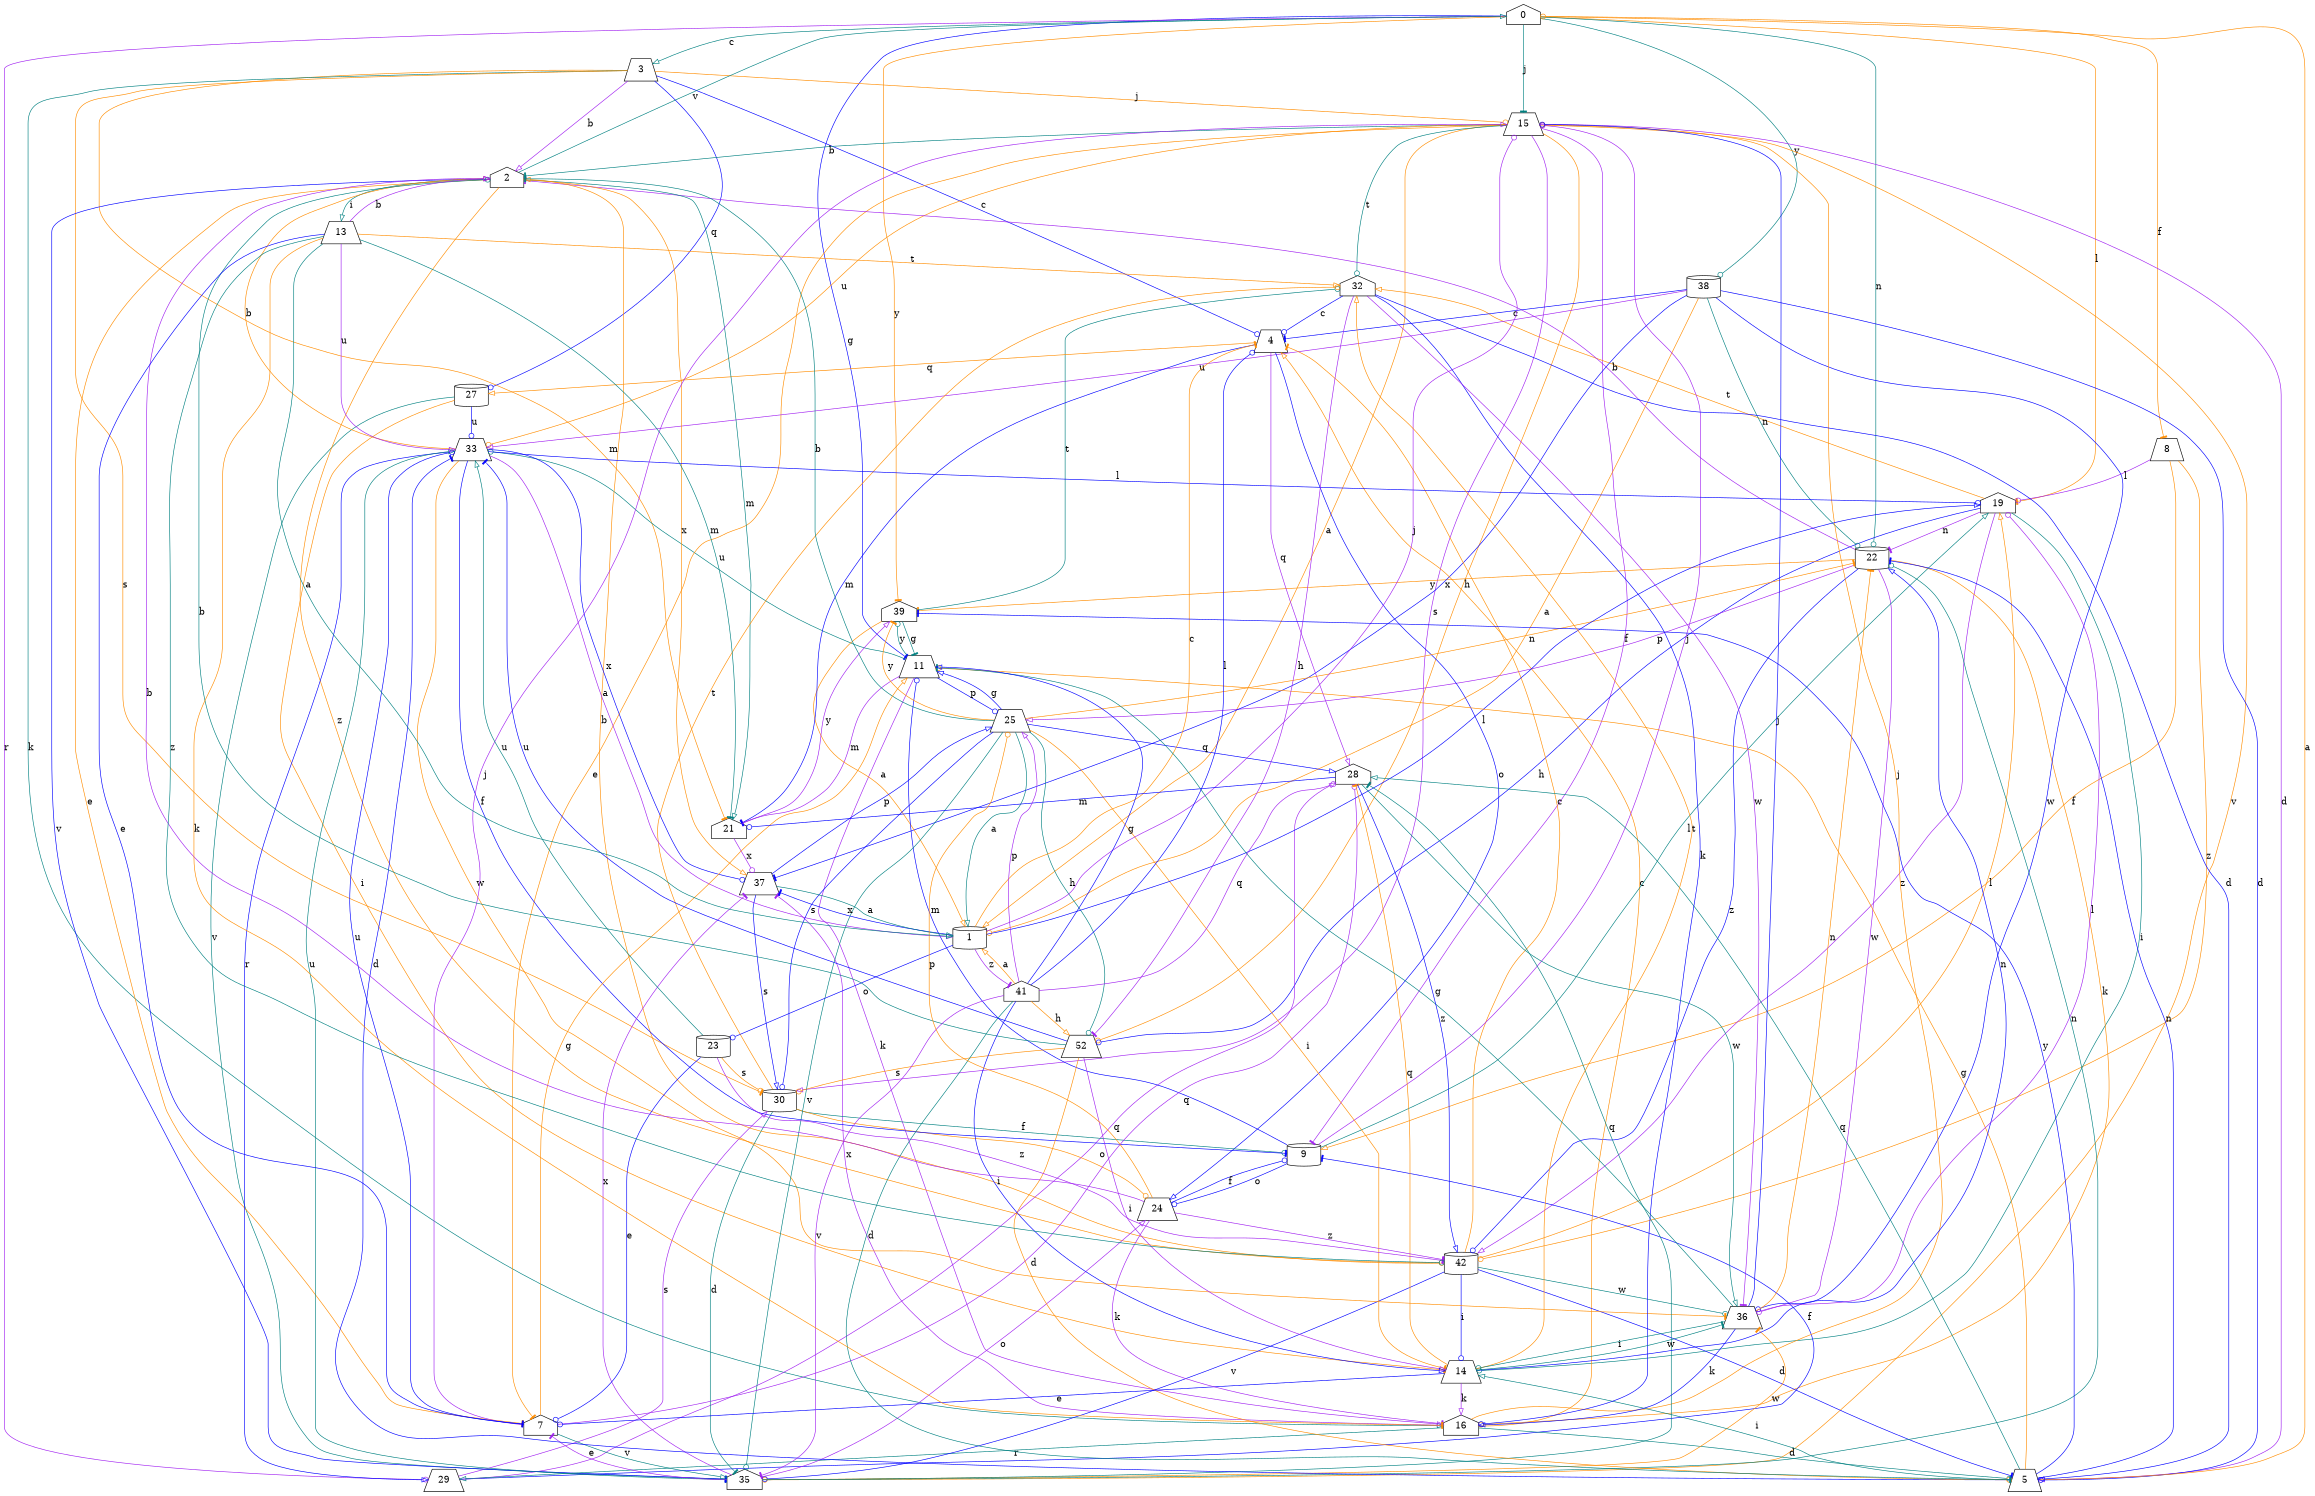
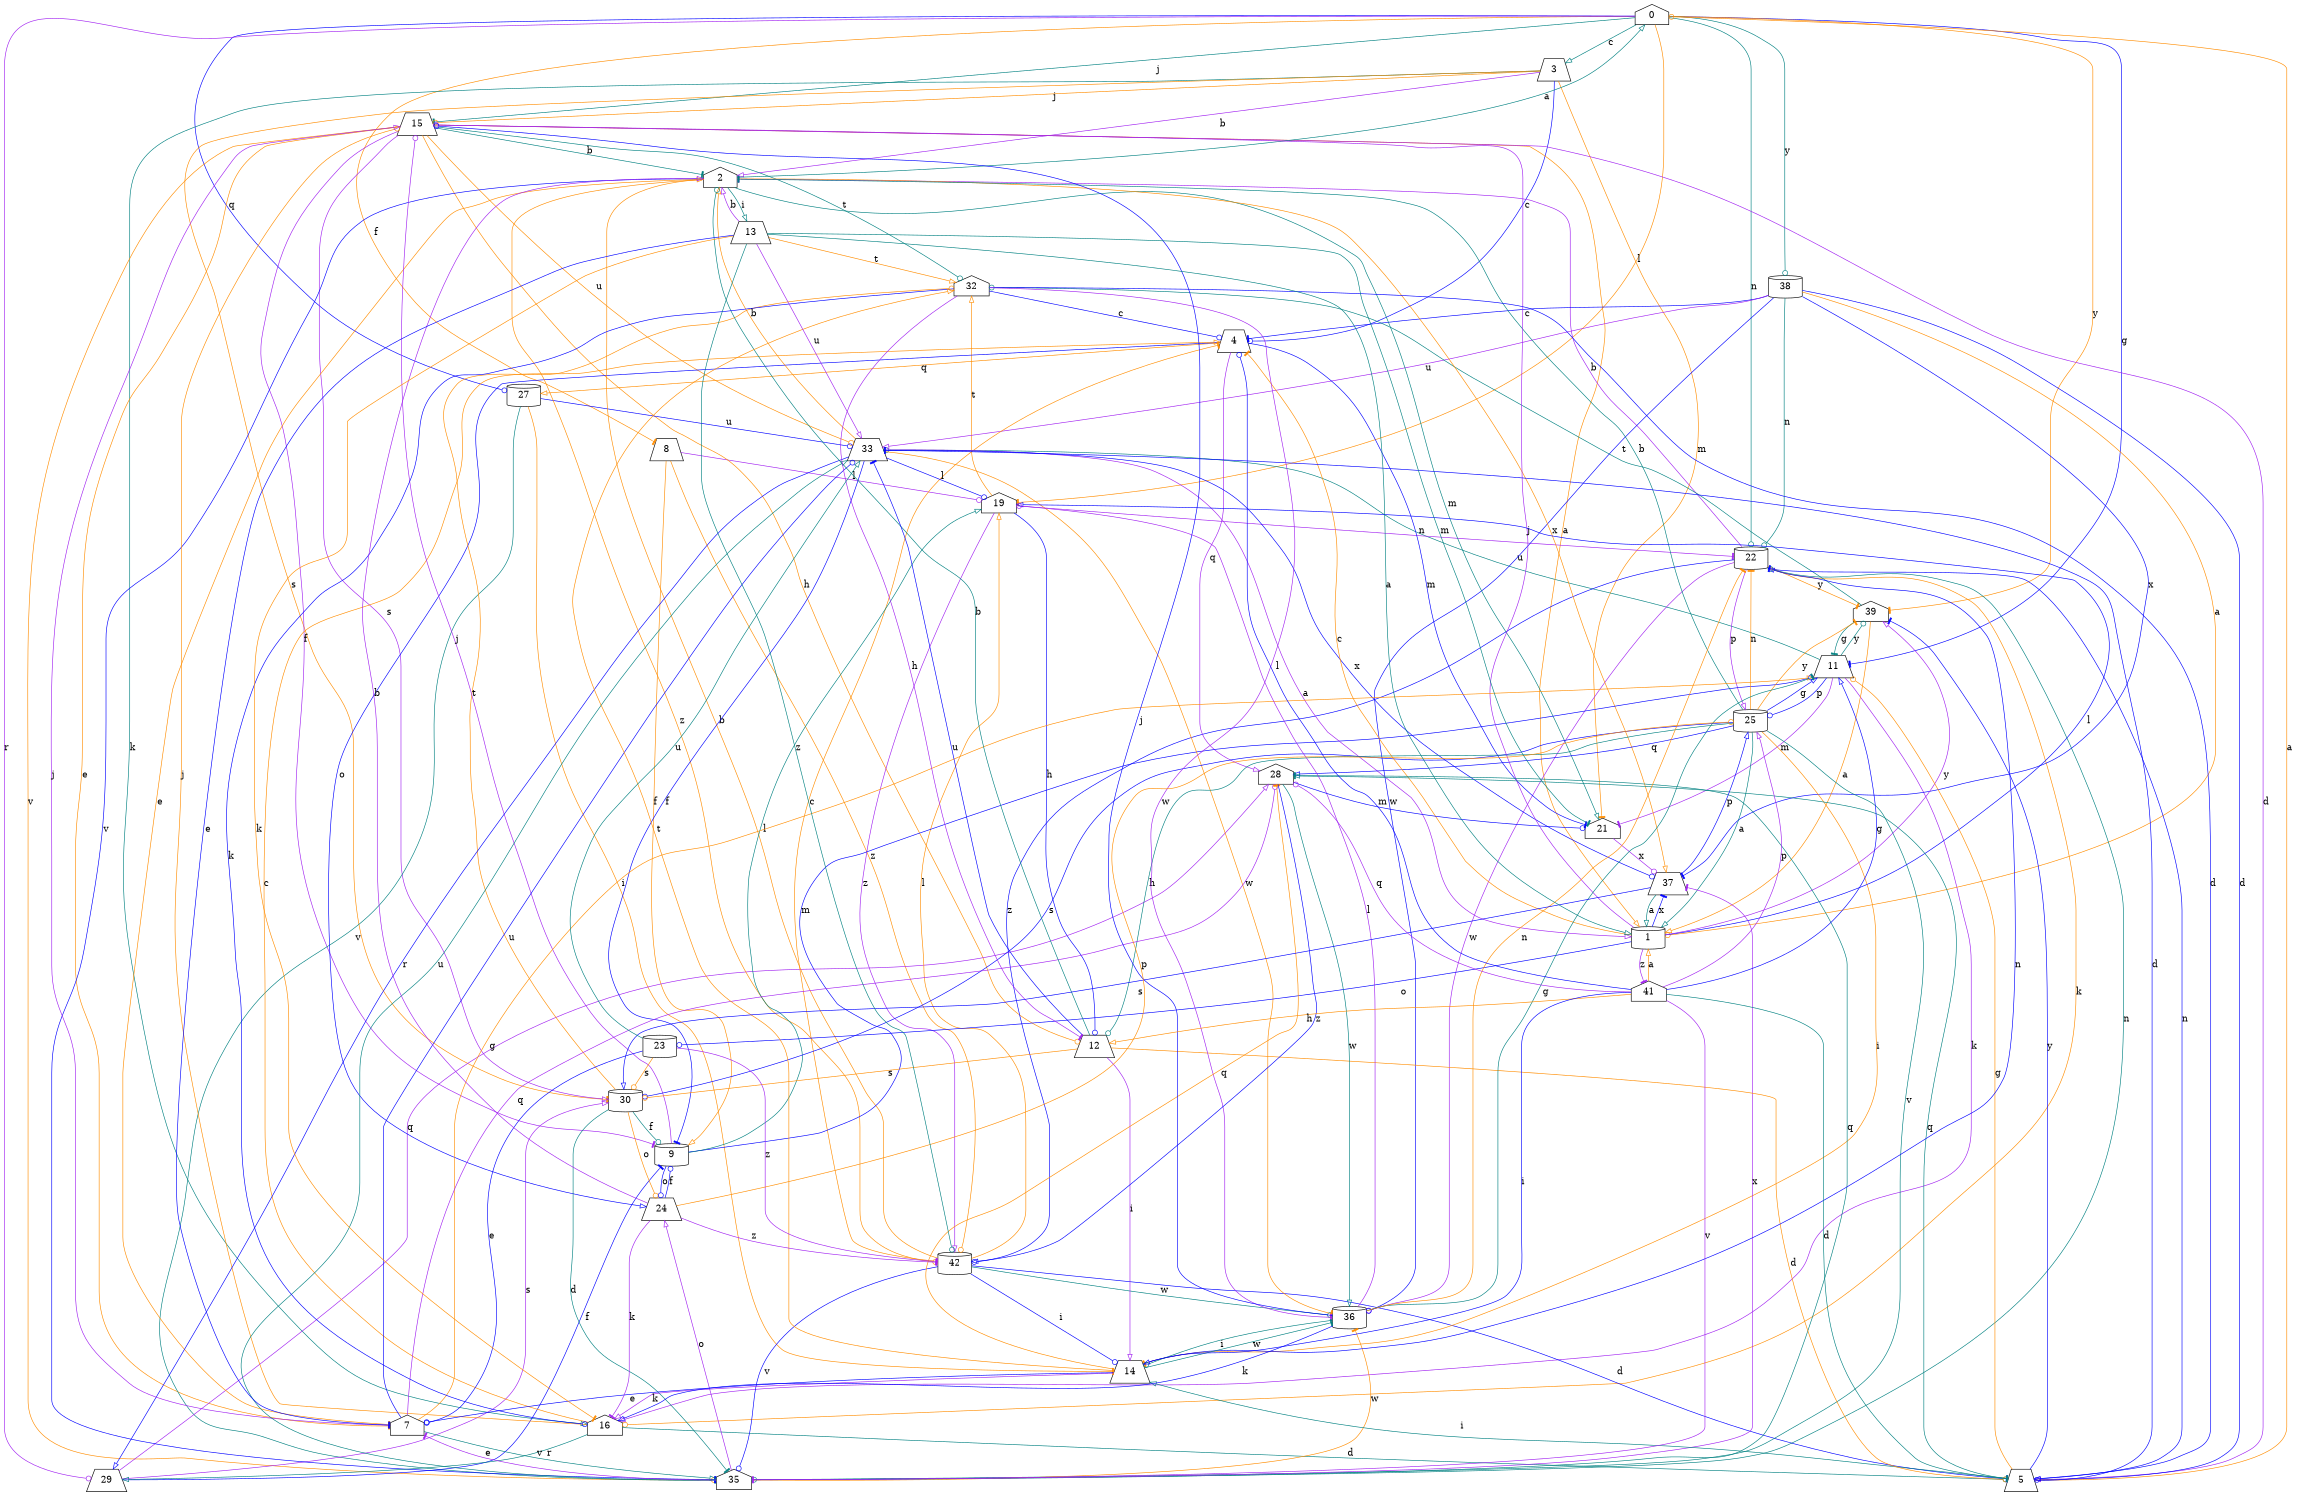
(696, 97) -> (1547, 97)
(684, 257) -> (479, 23)
(1010, 721) -> (1750, 721)
(820, 742) -> (1881, 844)
(1081, 1046) -> (1094, 1046)
(2051, 1127) -> none
(1742, 1318) -> (1349, 1318)
(953, 1347) -> none
